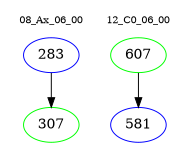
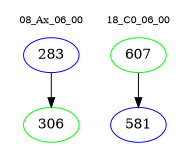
(138, 21) -> (138, 21)
(51, 125) -> (51, 125)
